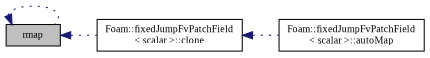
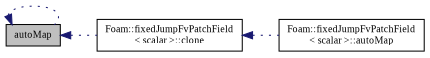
(33, 35) -> (33, 35)
